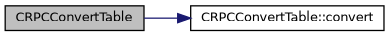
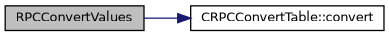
(75, 18) -> (75, 18)
